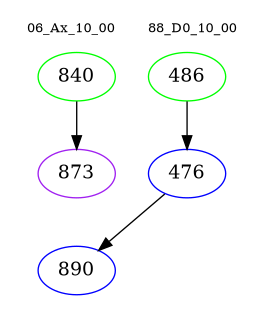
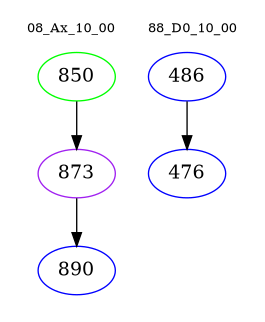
(71, 29) -> (71, 29)
(77, 77) -> (77, 77)
(187, 77) -> (187, 77)
(137, 218) -> (77, 215)
